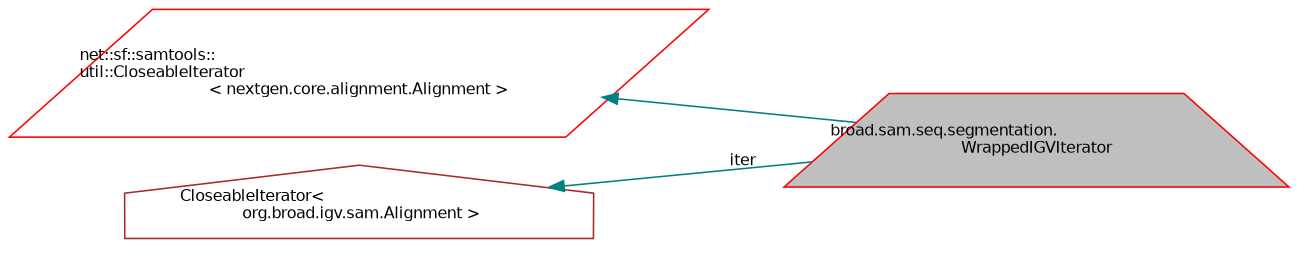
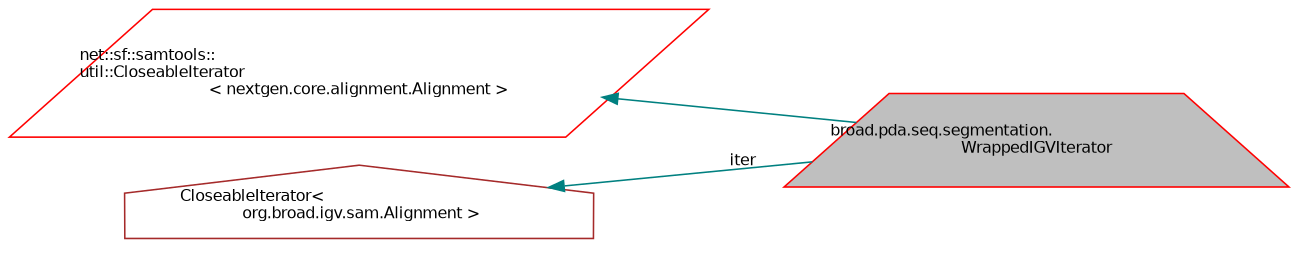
(1037, 140) -> (1037, 140)
